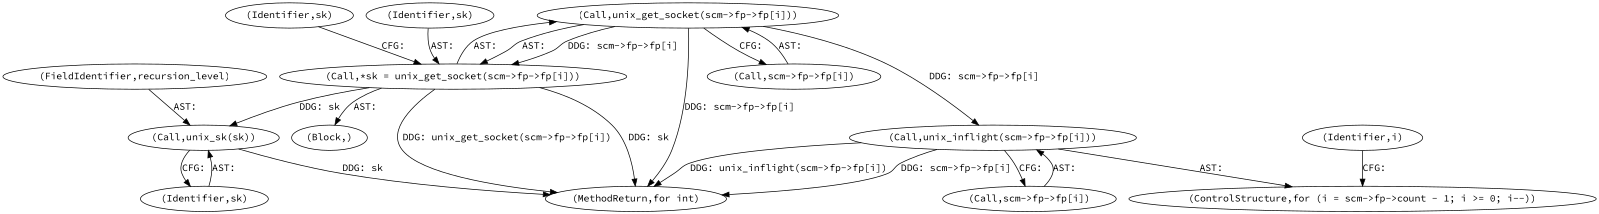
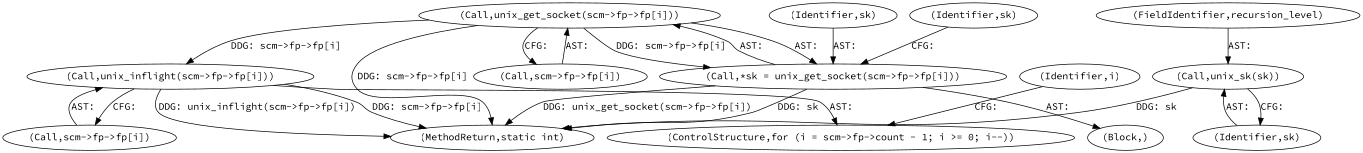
(302, 101) -> none
(636, 199) -> (492, 138)
